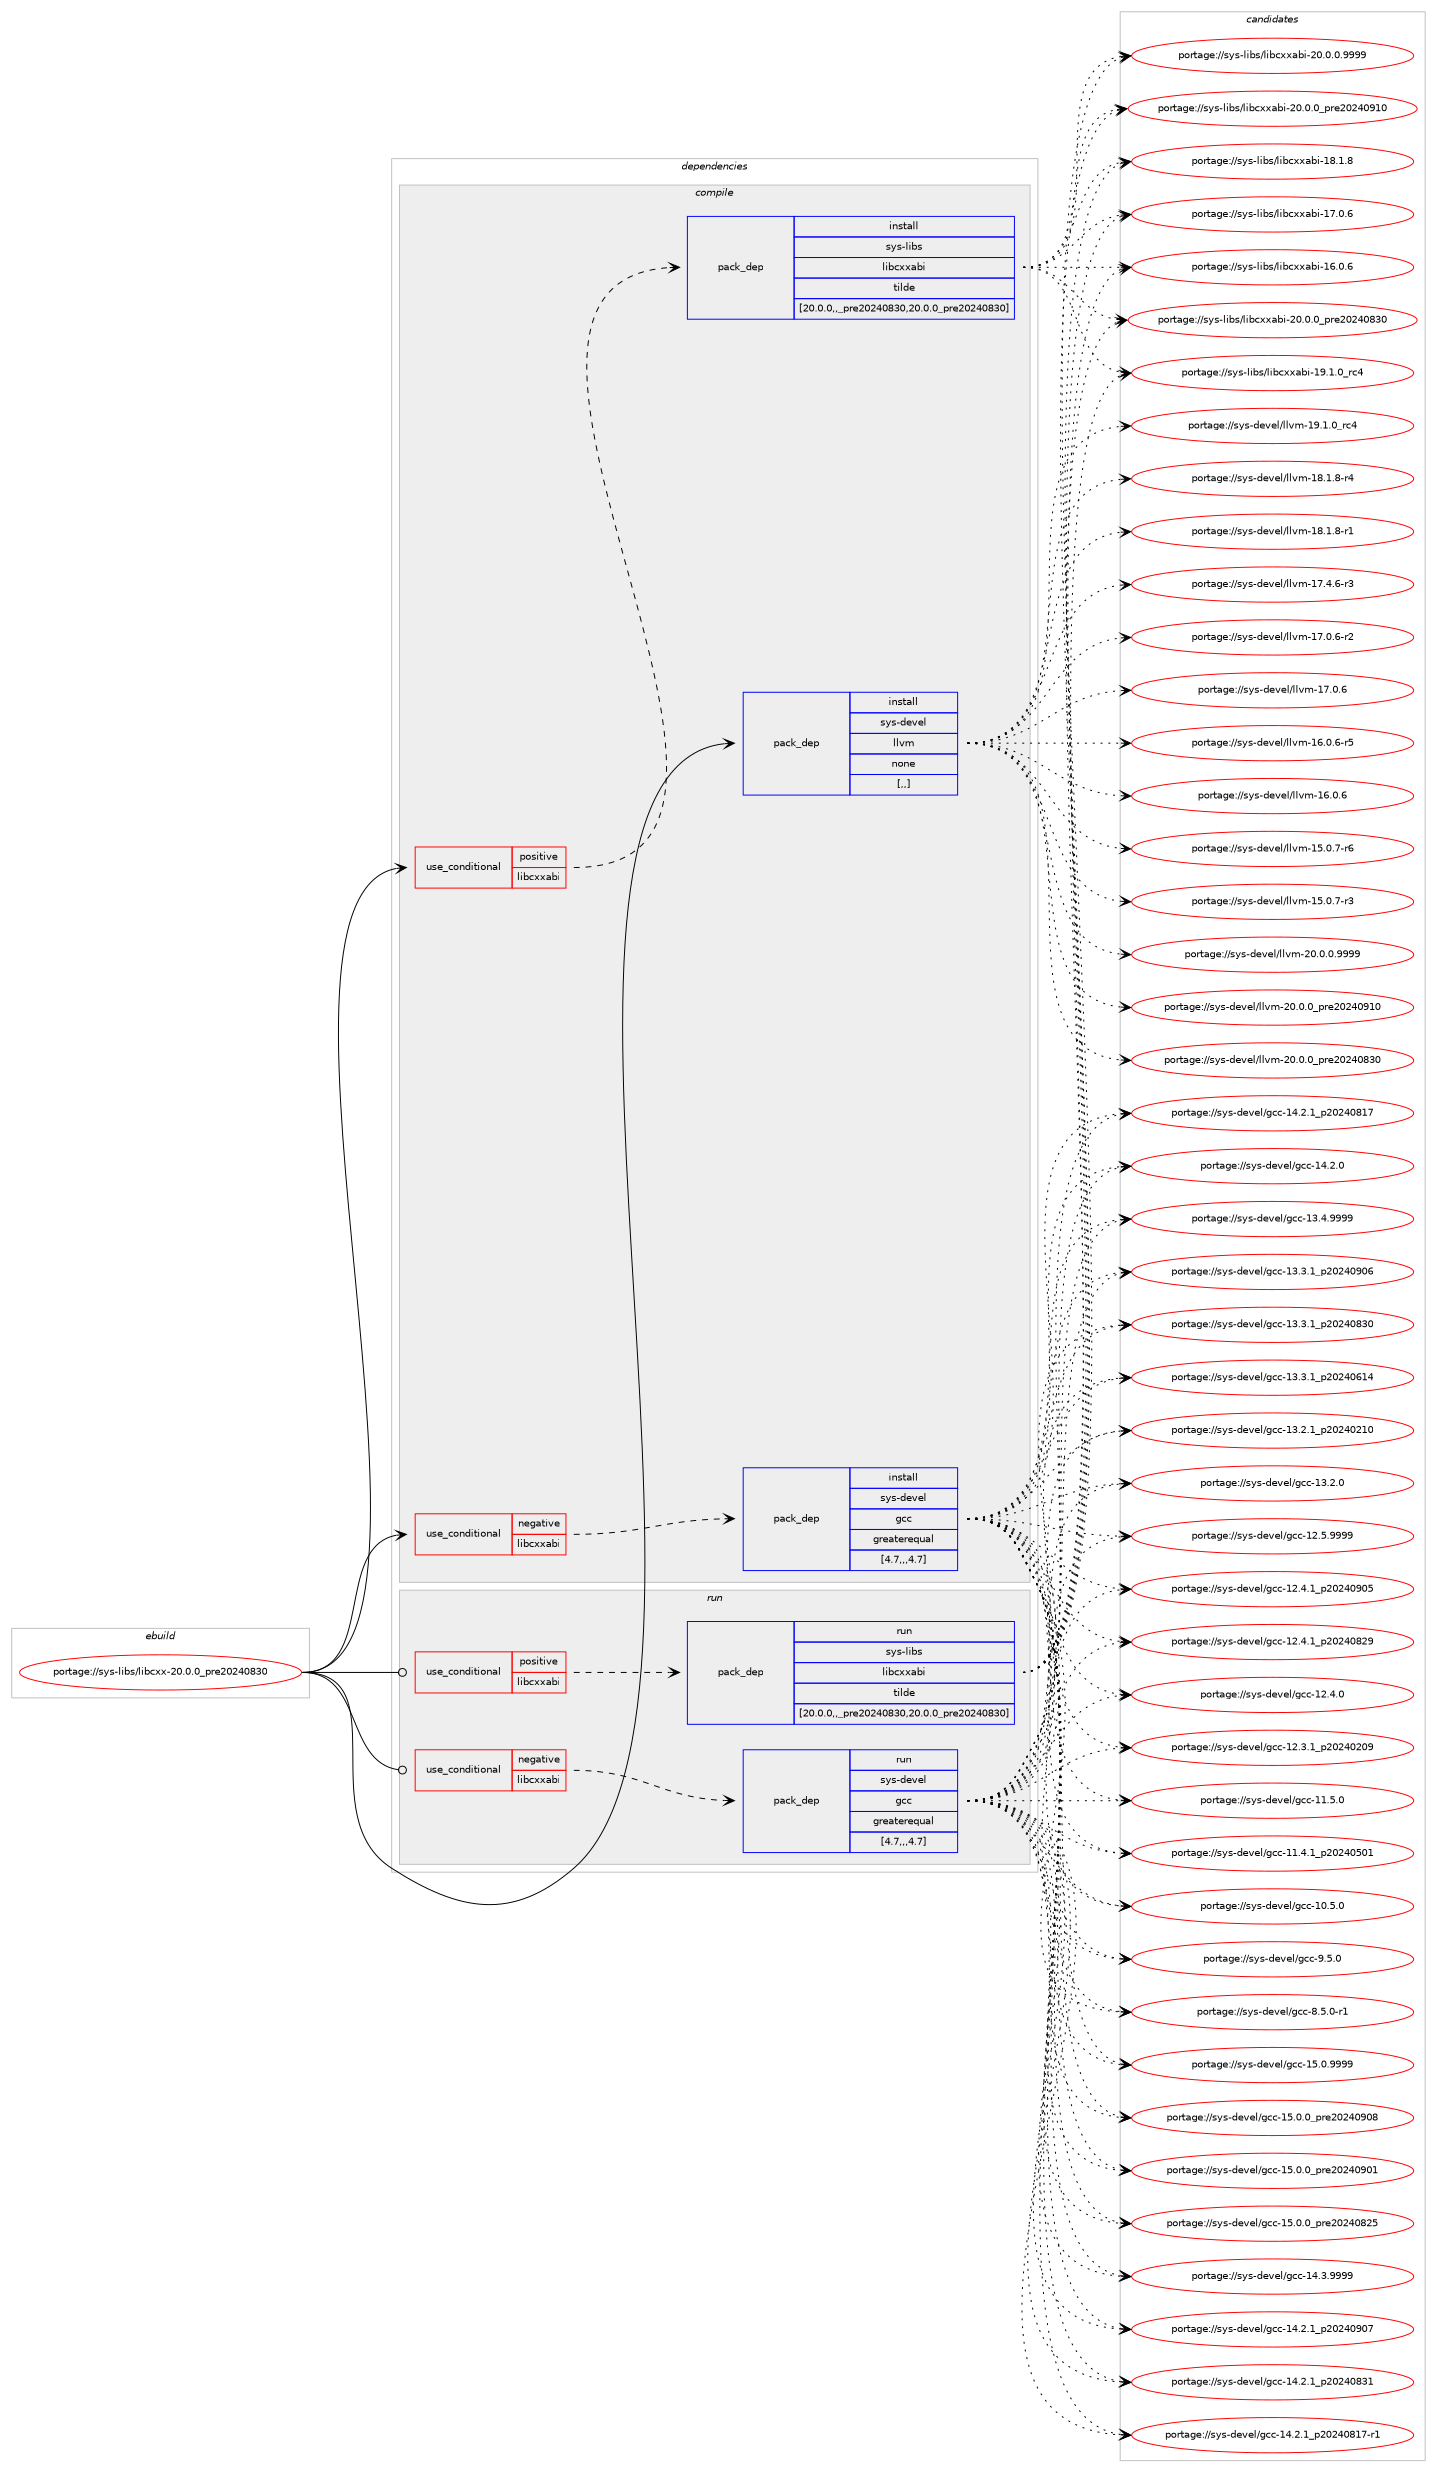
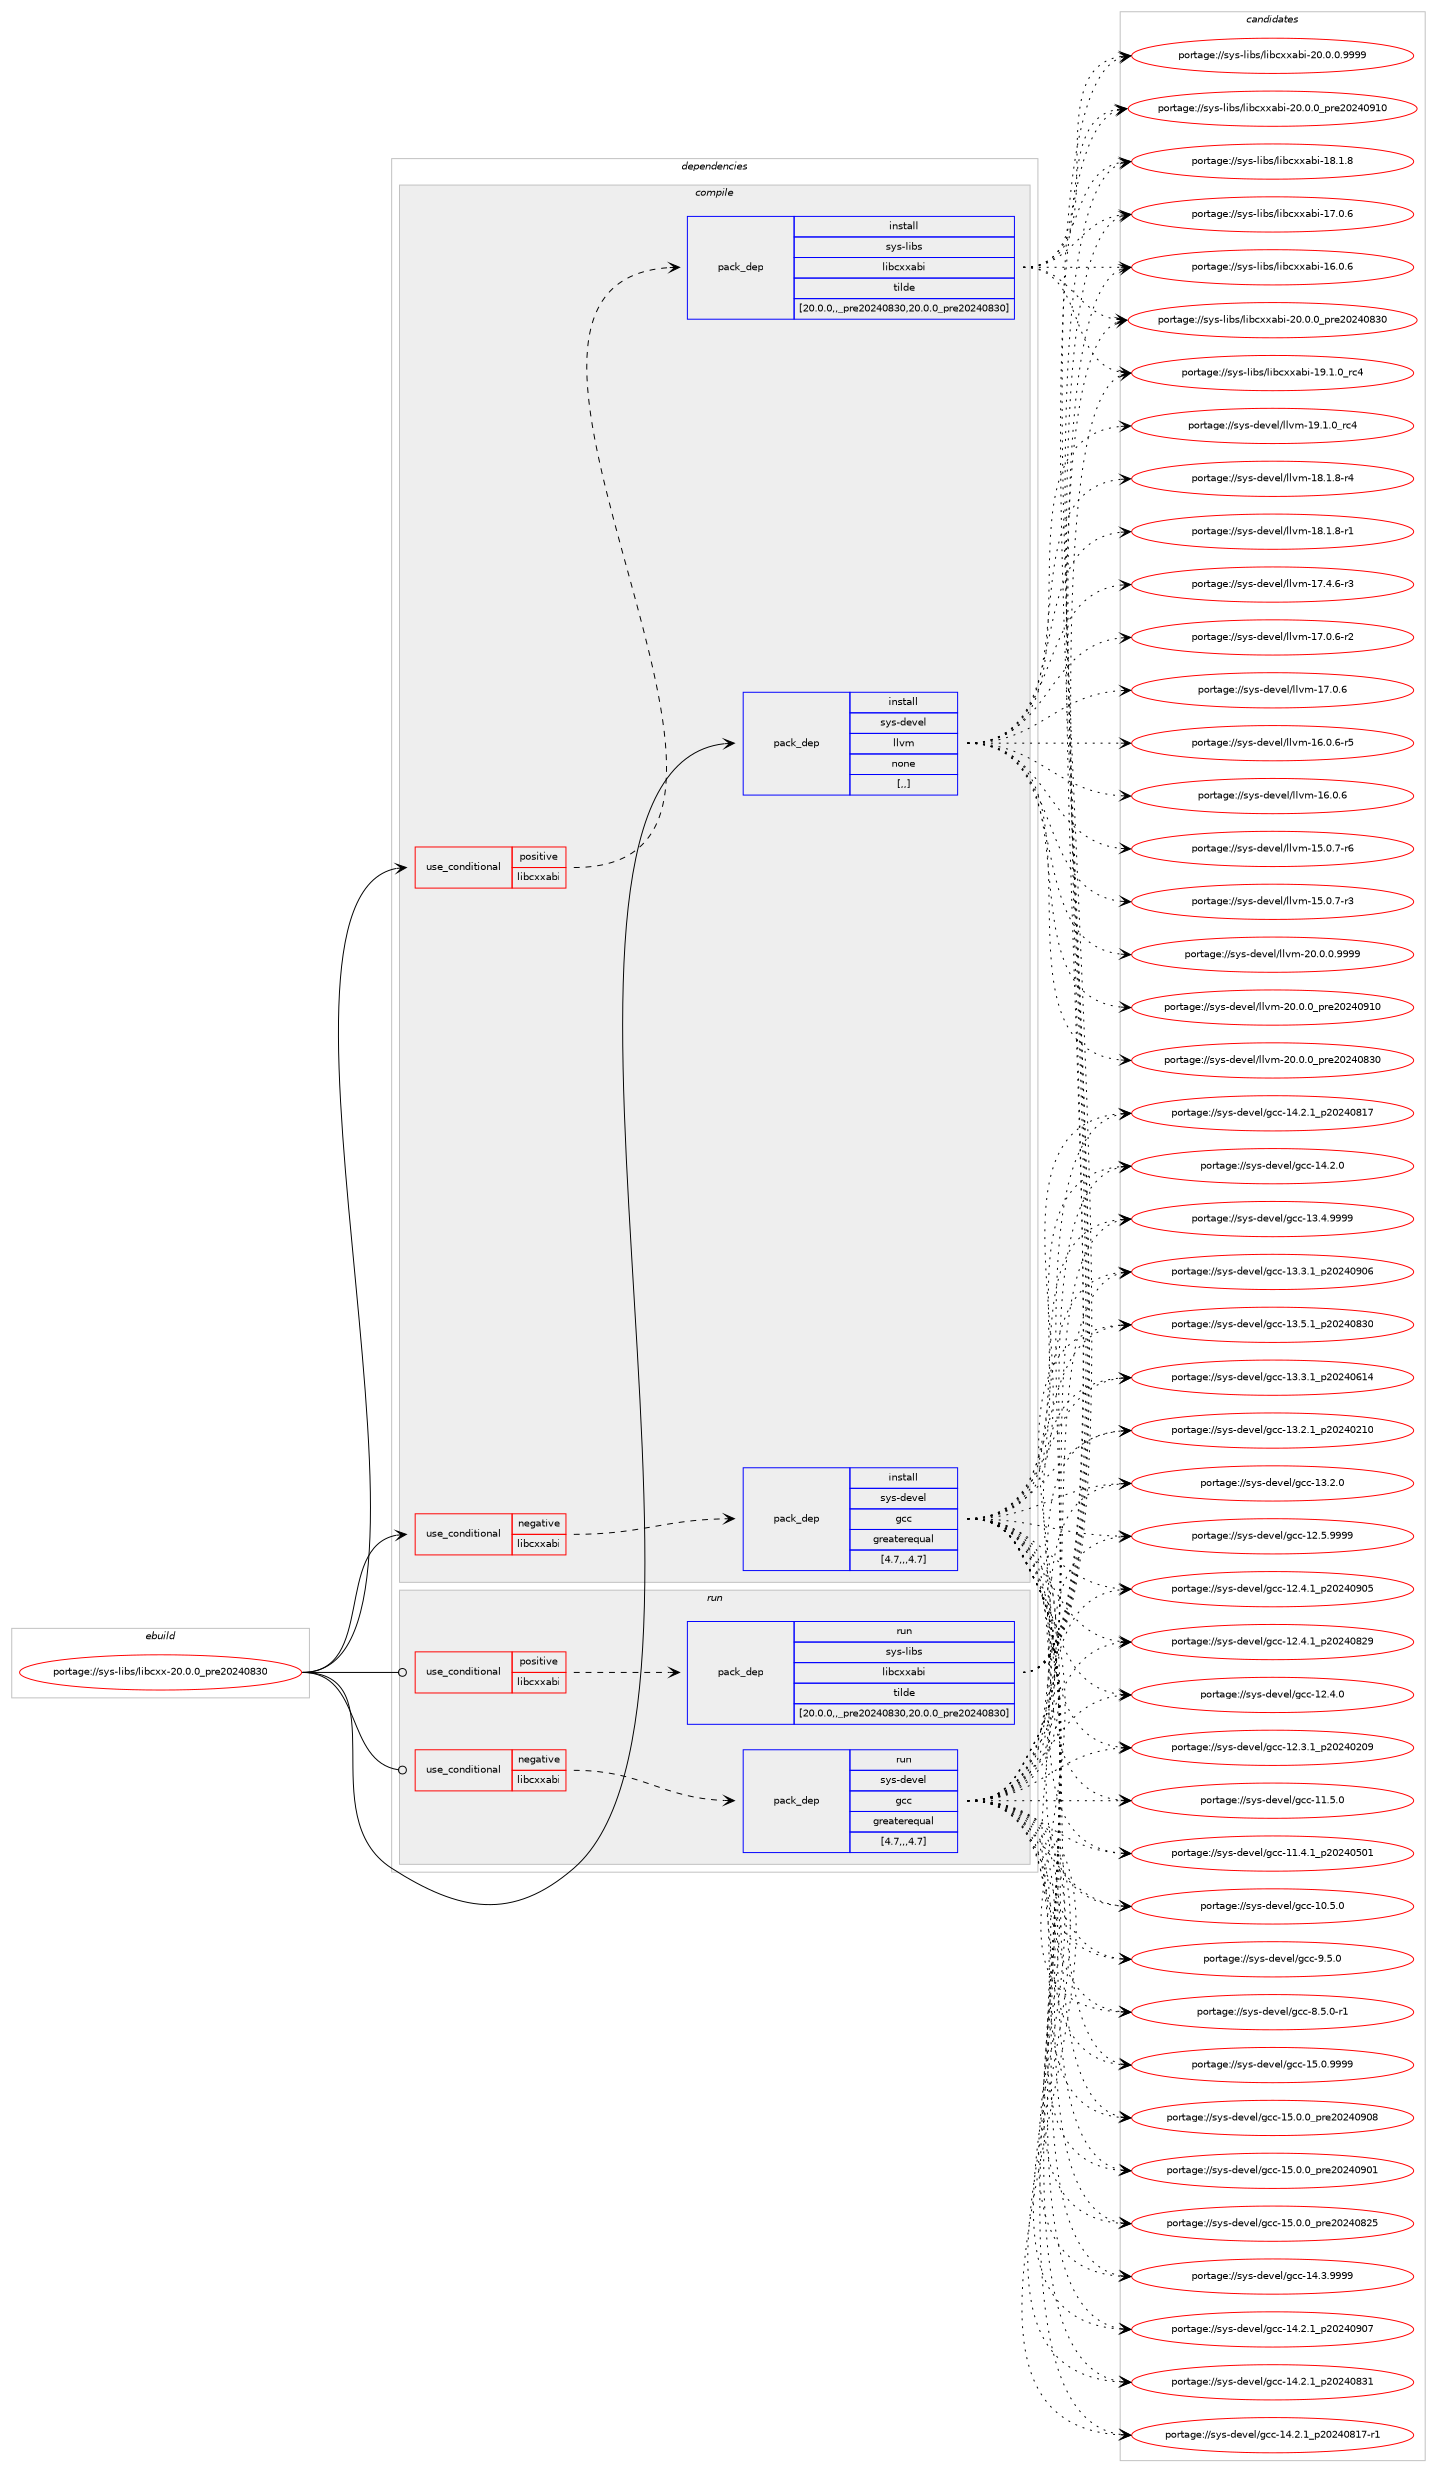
(1273, 1325) -> (1273, 1325)
